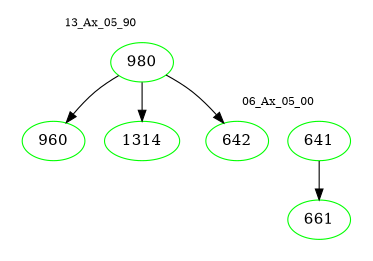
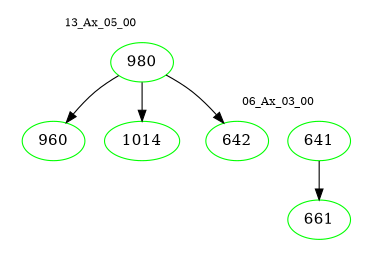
(101, 24) -> (101, 24)
(278, 102) -> (278, 102)
(142, 141) -> (142, 141)
